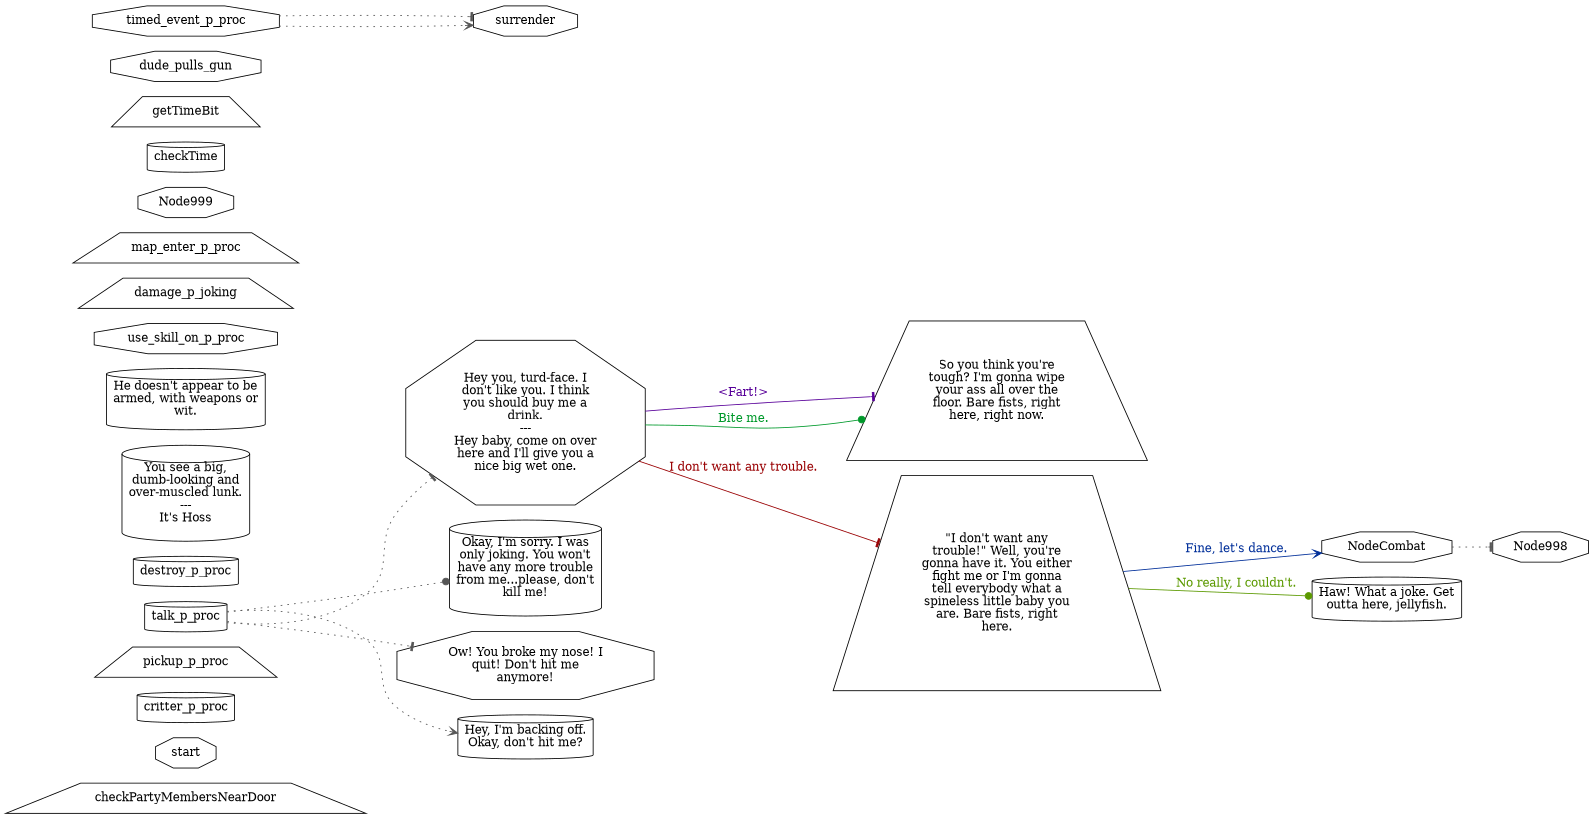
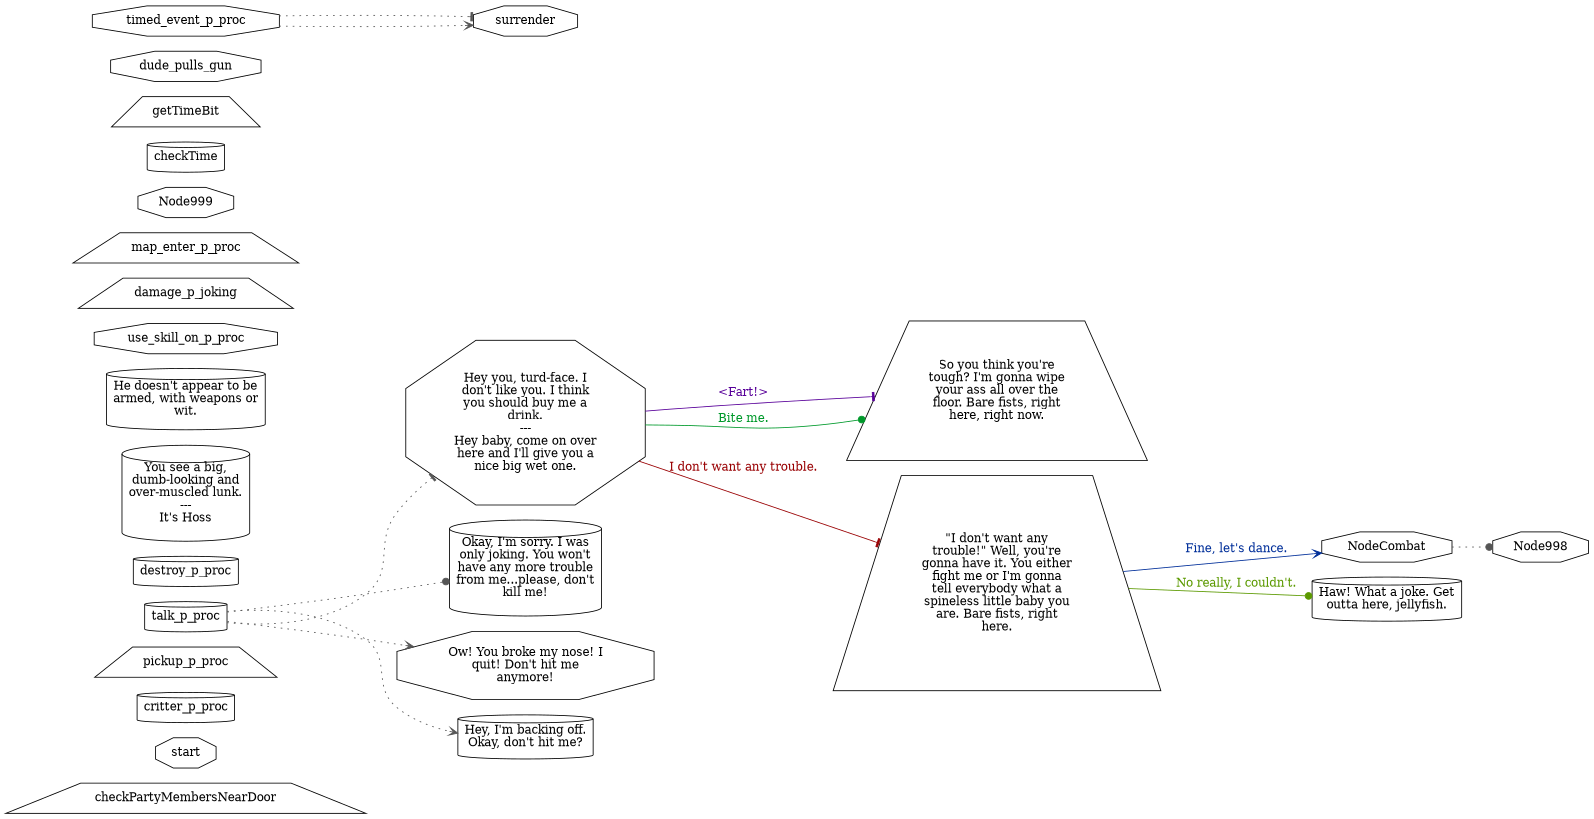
(1470, 547) -> (1470, 547)
(319, 633) -> (319, 633)
